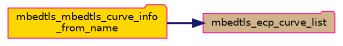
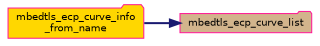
(87, 23) -> (76, 23)
